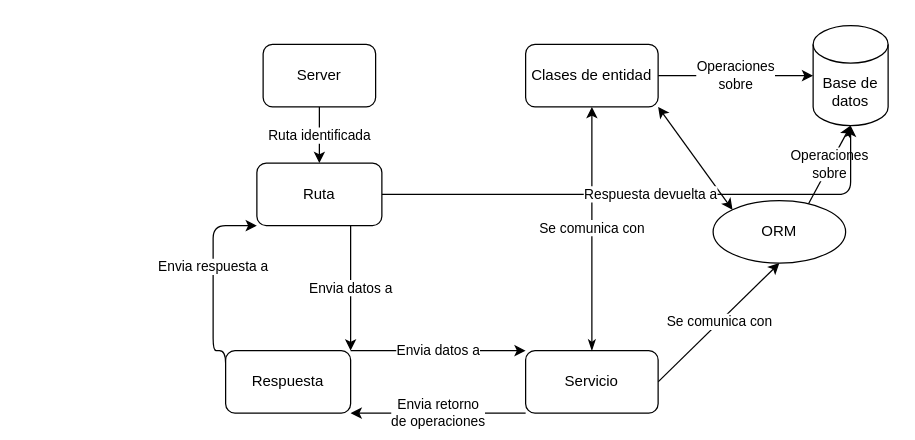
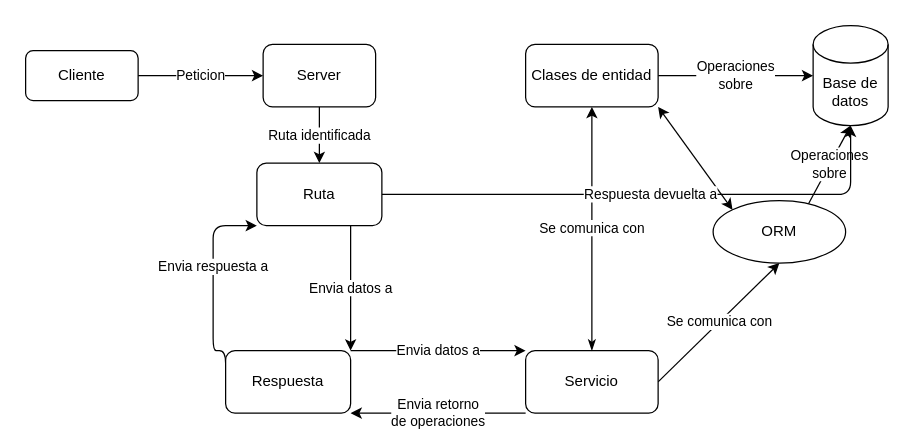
none -> (82, 76)
none -> (196, 76)
